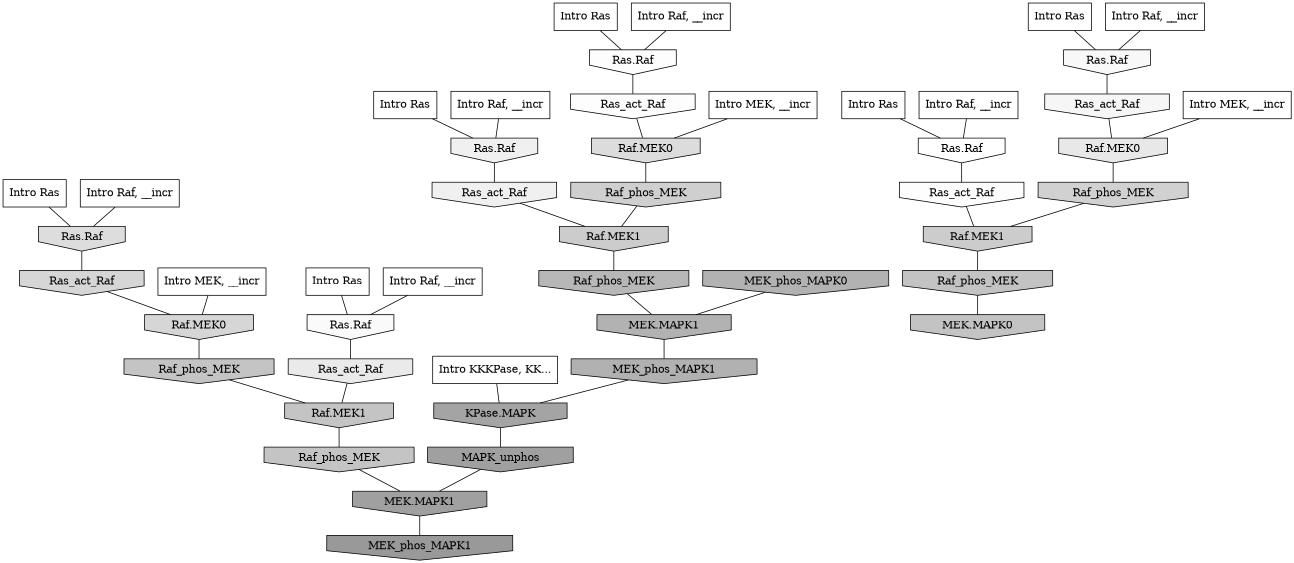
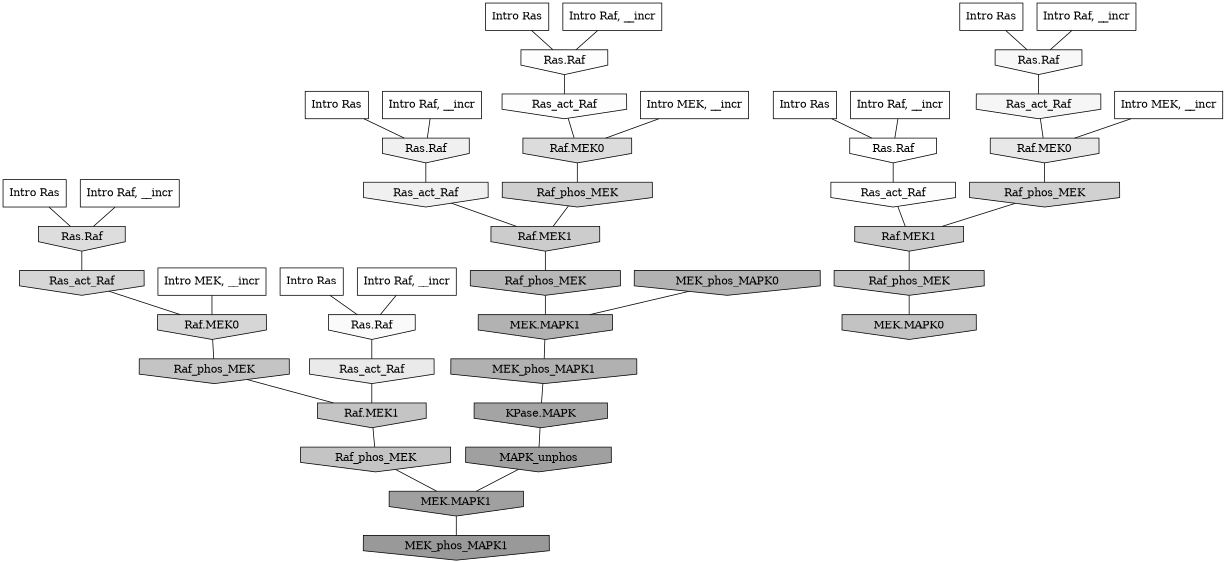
(495, 370) -> none
